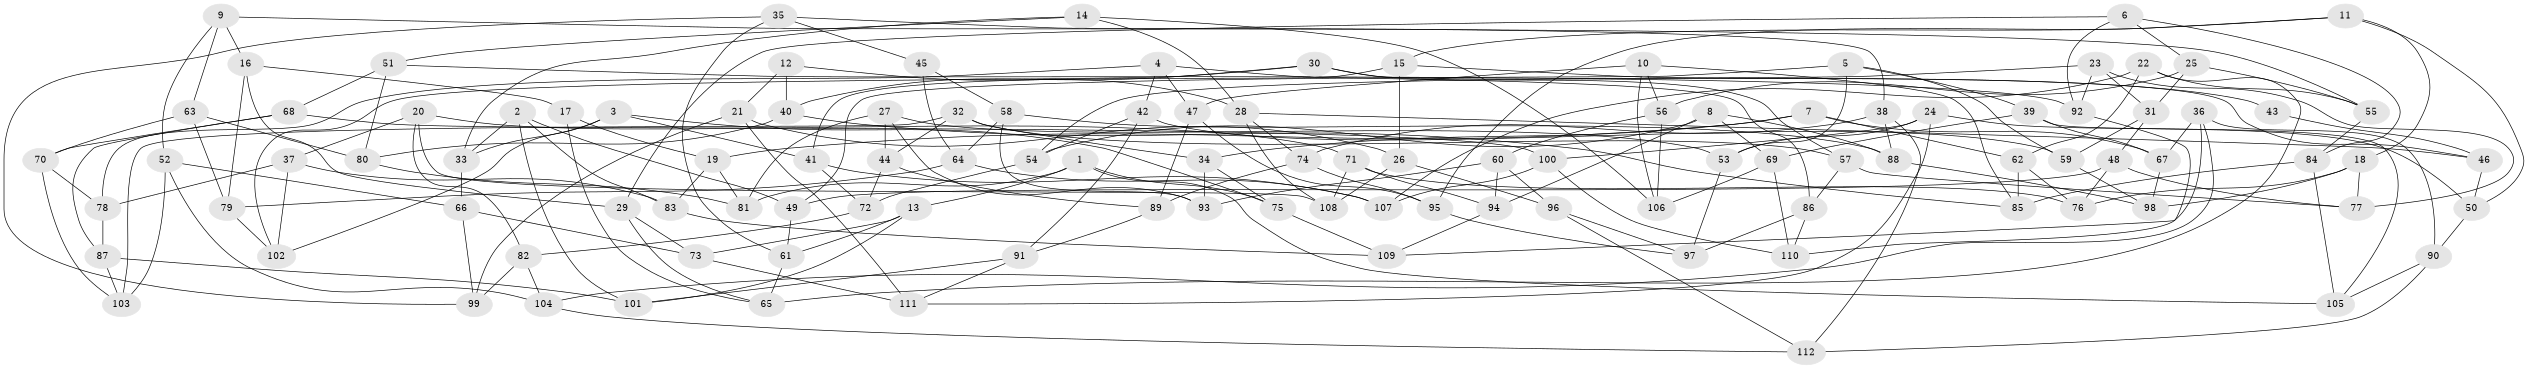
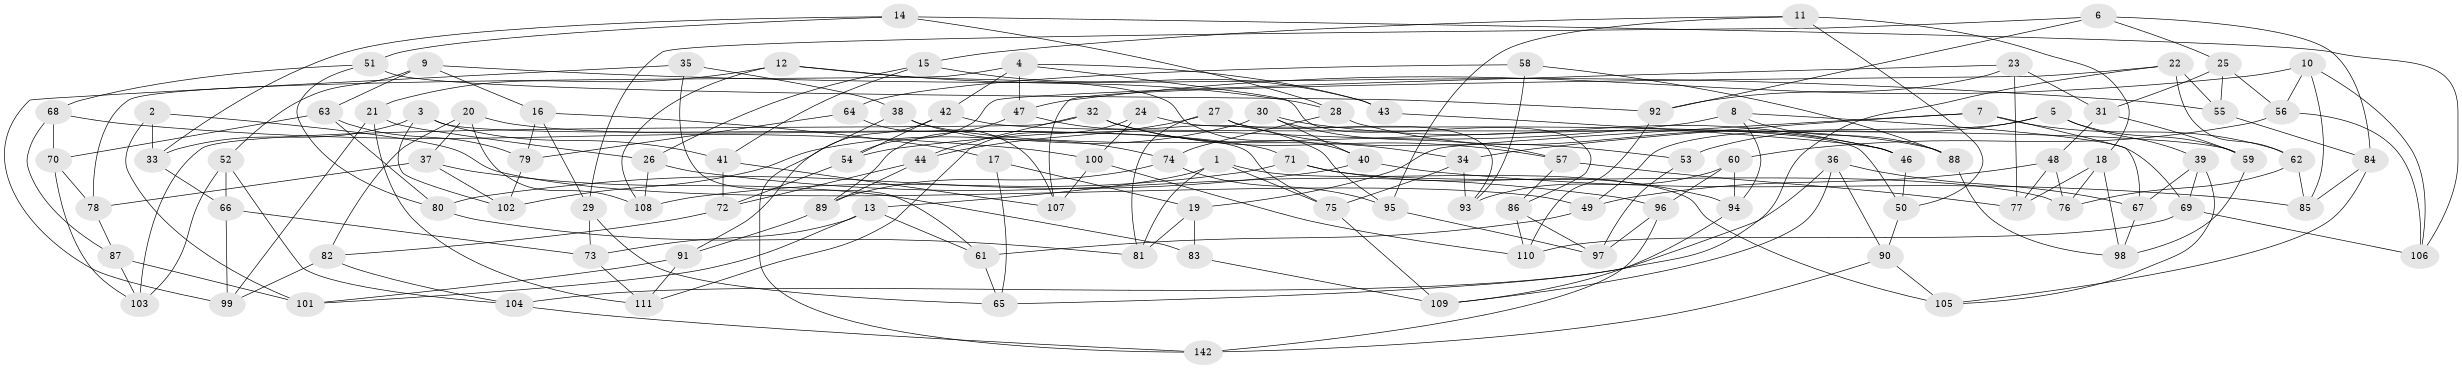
(922, 64) -> none
none -> (1155, 69)
(1827, 136) -> none
(1272, 163) -> (665, 109)
(587, 170) -> none
(1806, 353) -> (1203, 353)
